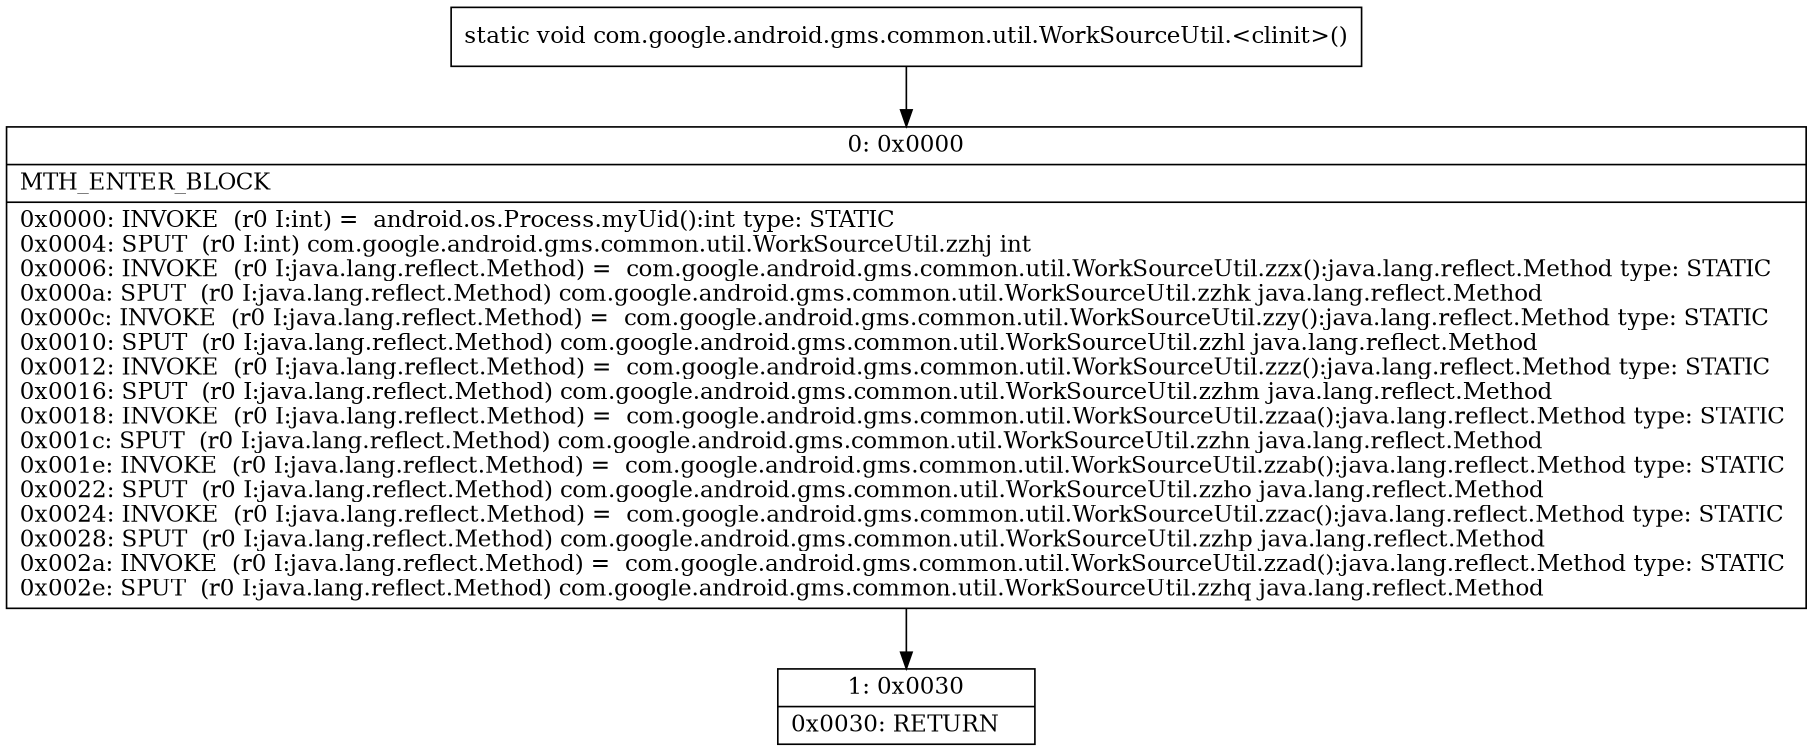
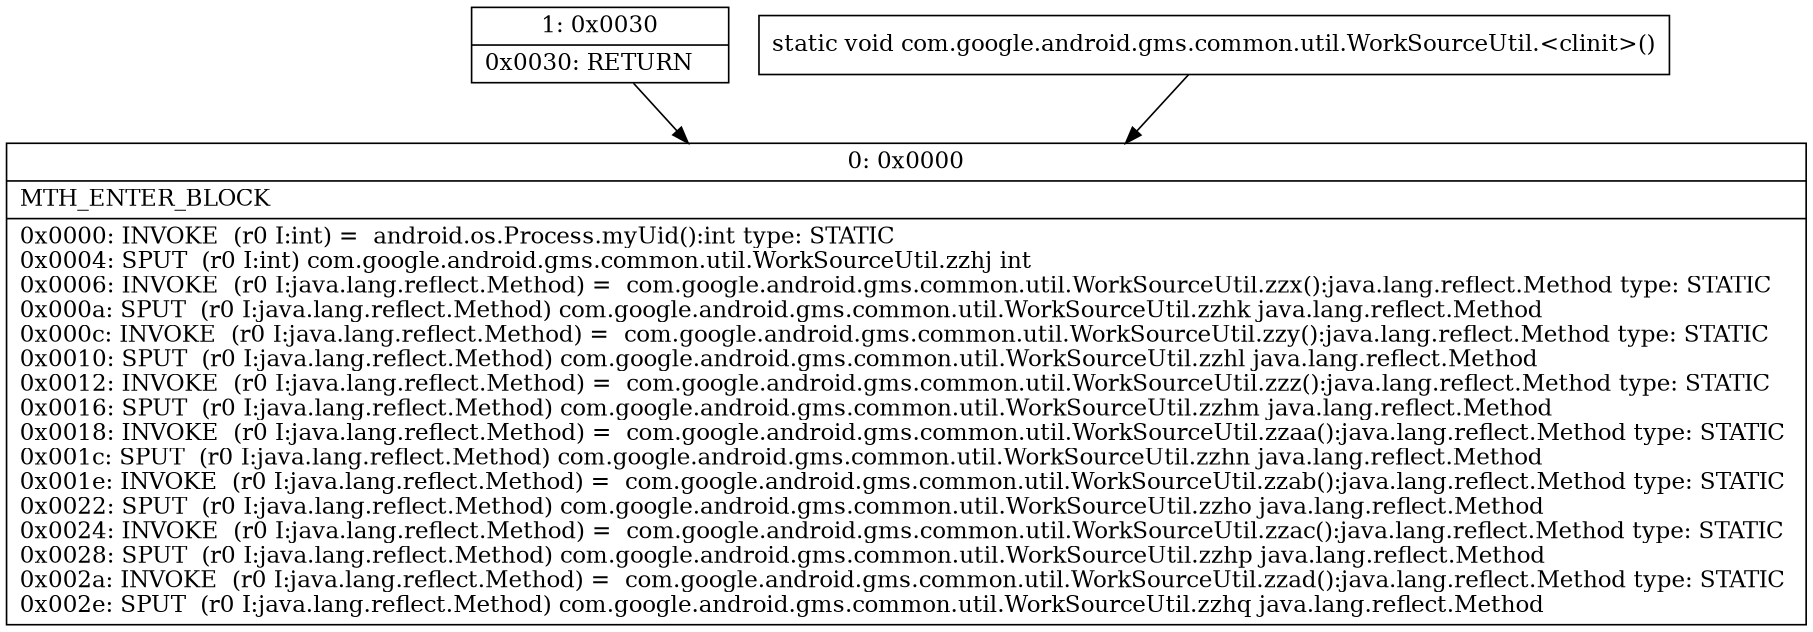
(906, 630) -> (655, 107)
